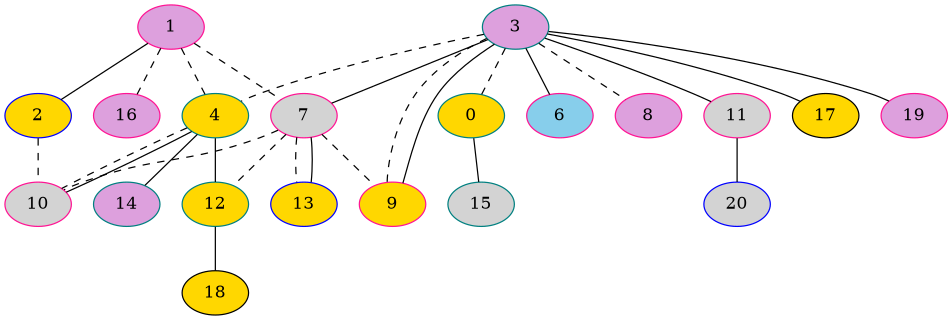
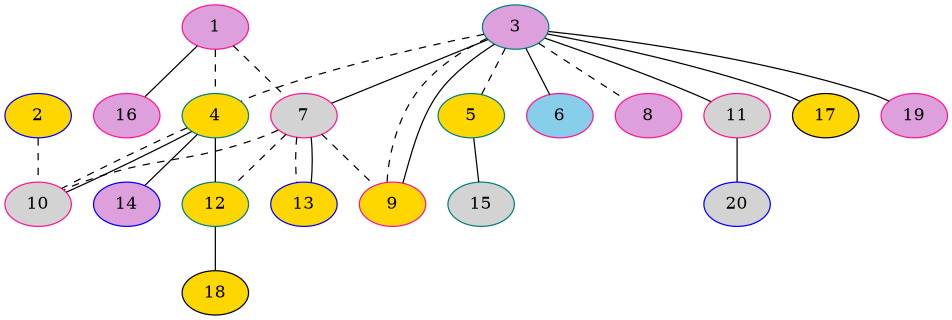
(104, 71) -> none
(149, 71) -> (171, 71)
(471, 116) -> (471, 116)
(127, 204) -> (127, 204)
